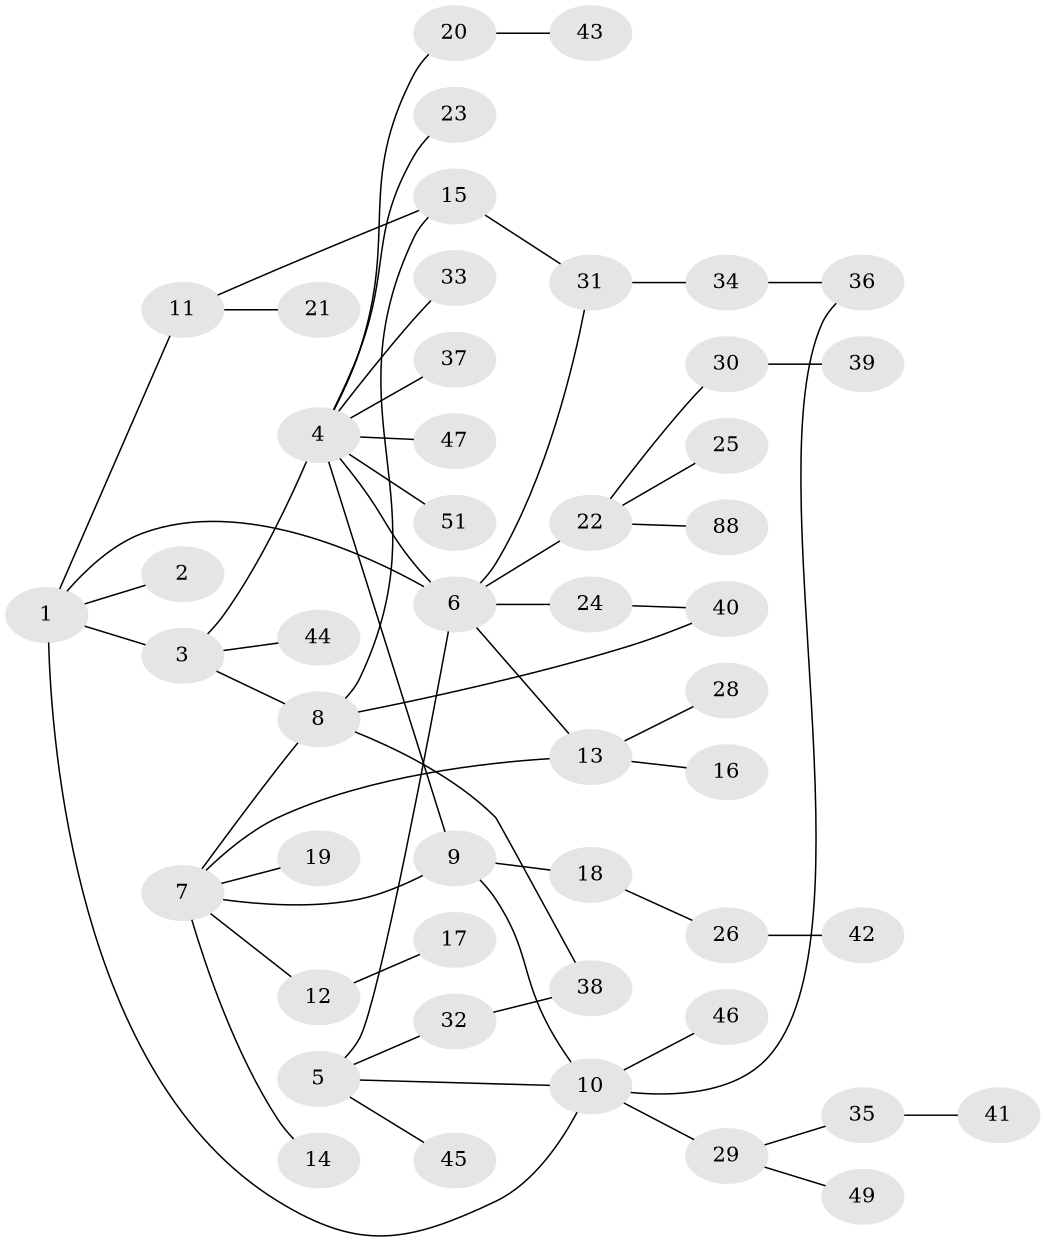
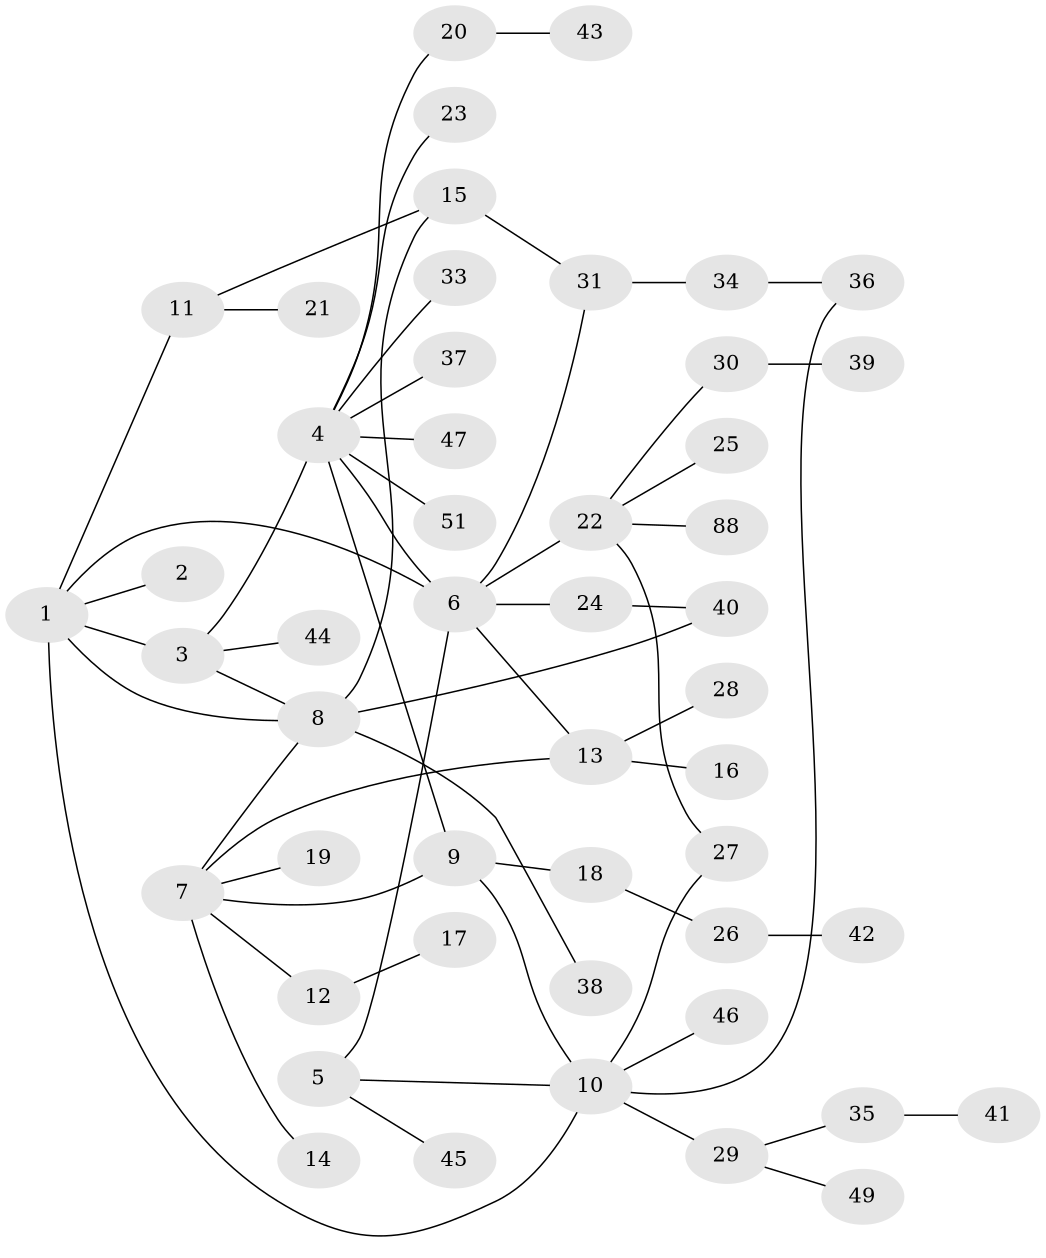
none -> (163, 704)
none -> (727, 854)
(455, 1022) -> none
